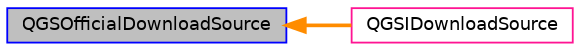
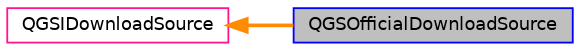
(328, 25) -> (270, 25)
